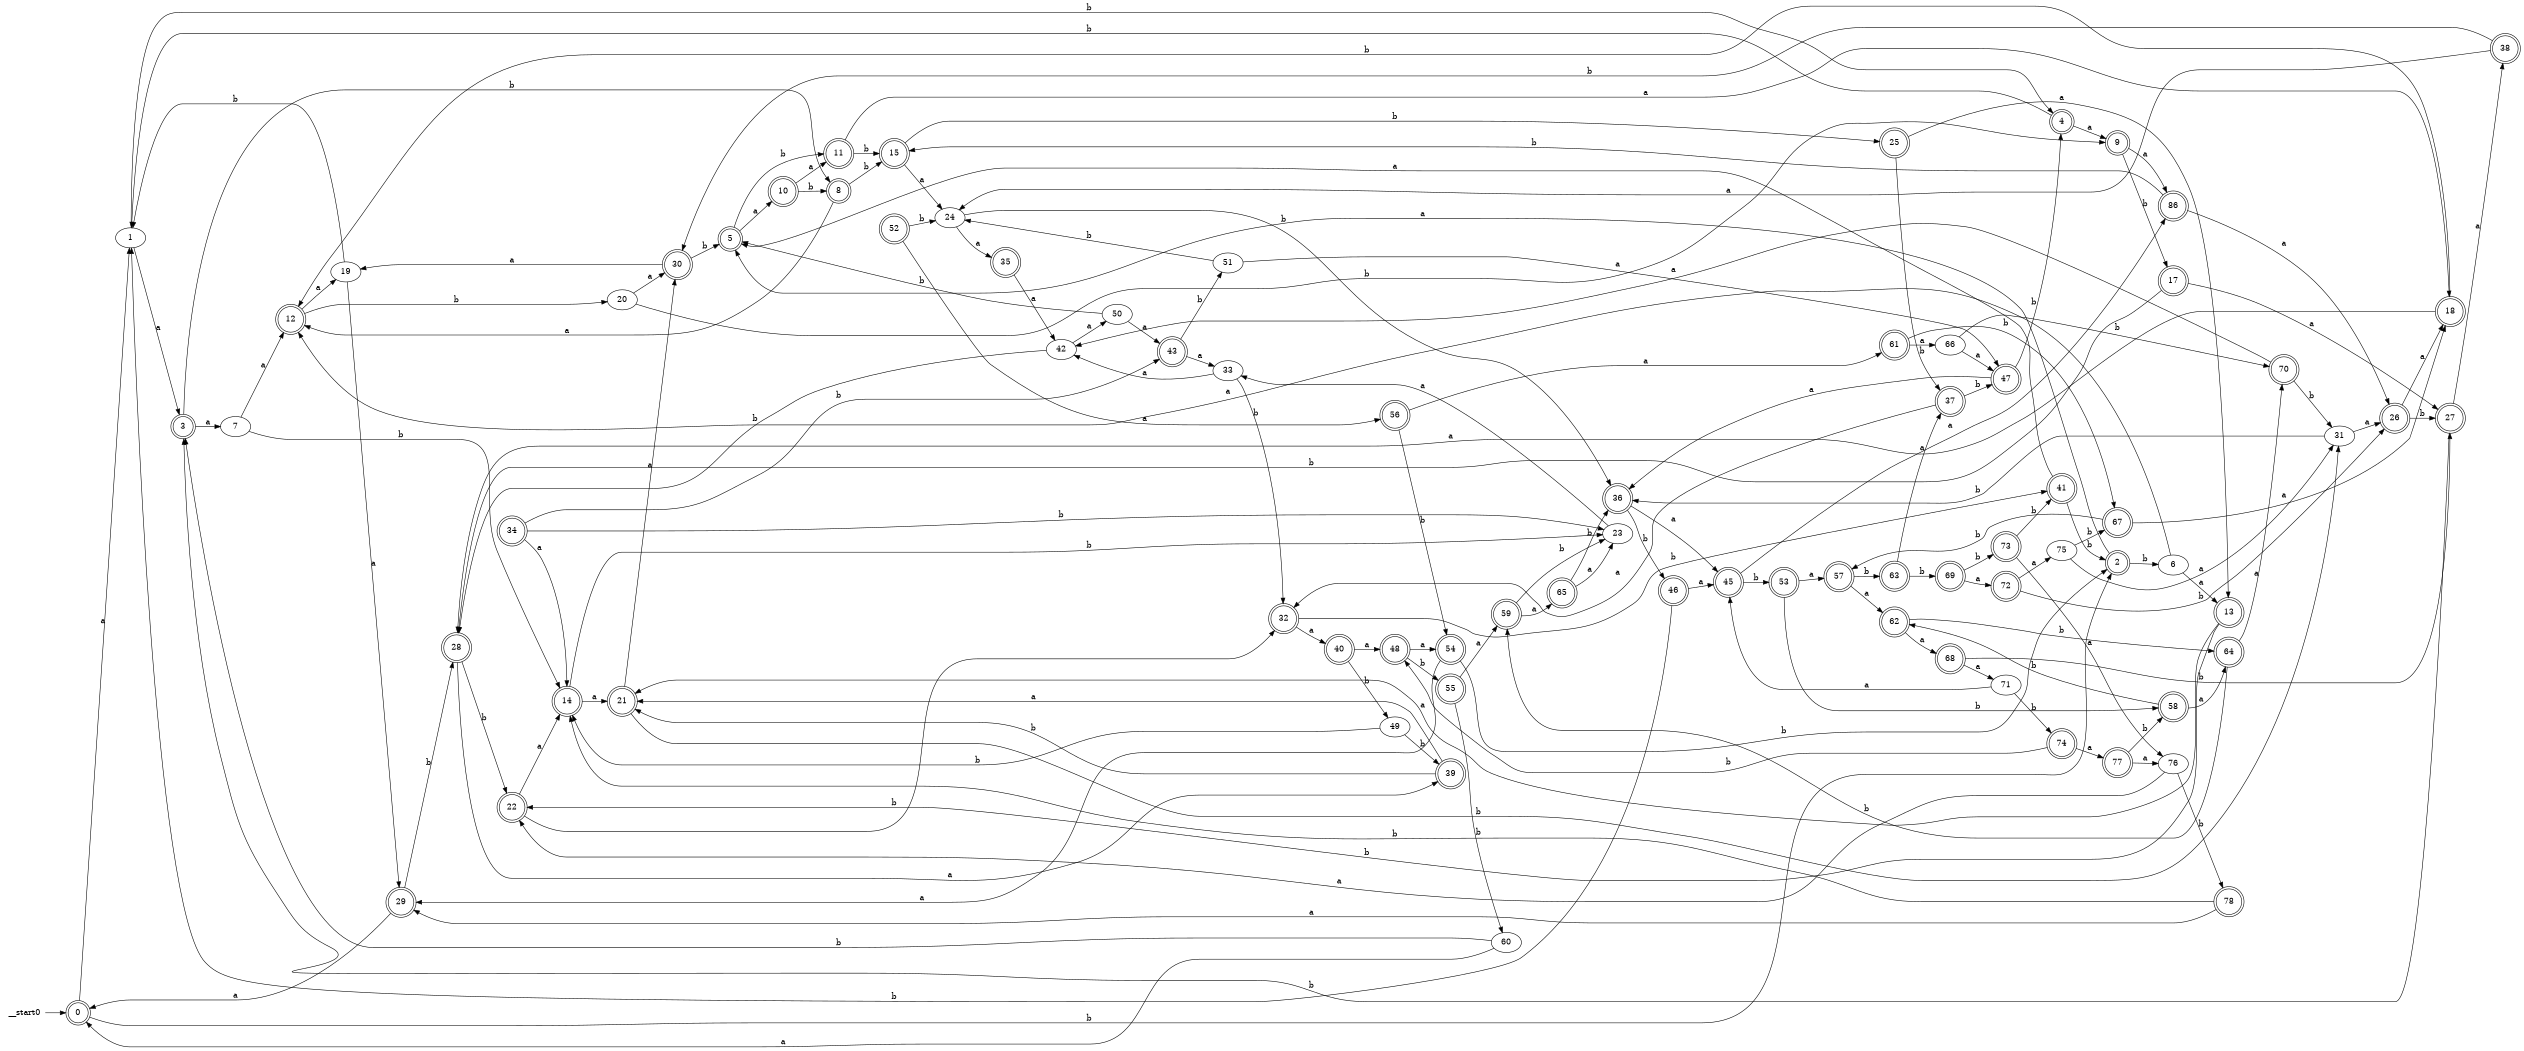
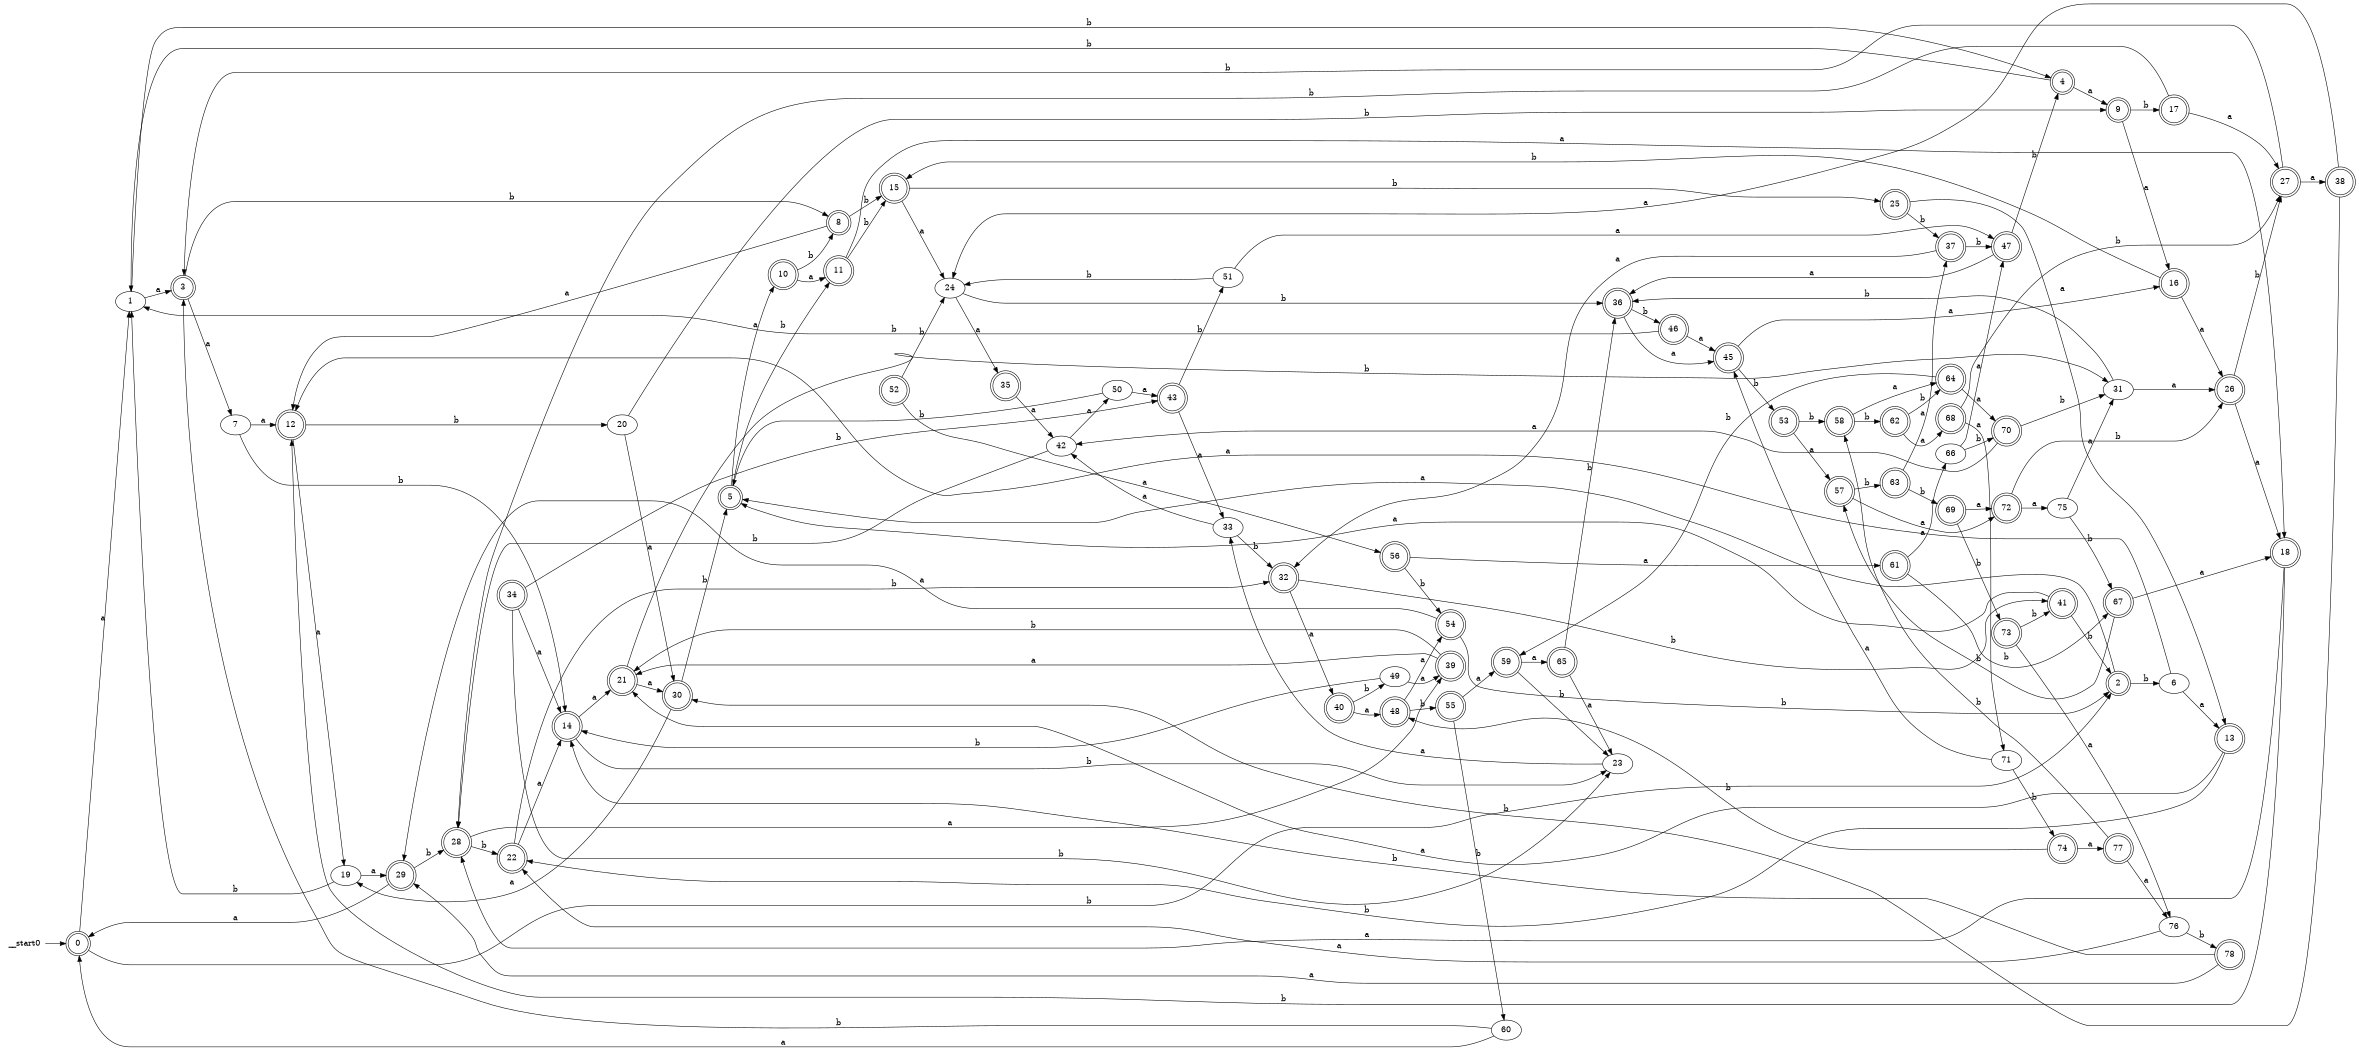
(2173, 206) -> (2174, 284)
(1865, 598) -> (1920, 526)
(1423, 745) -> (1423, 679)
